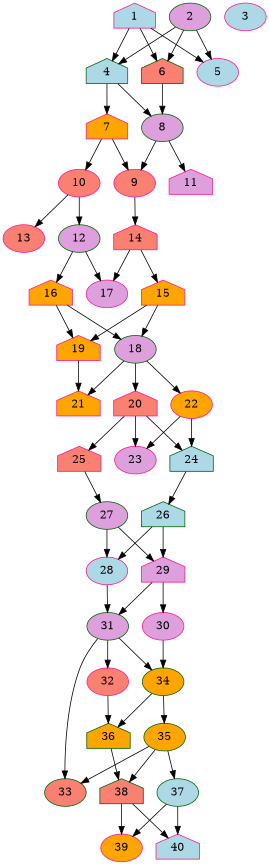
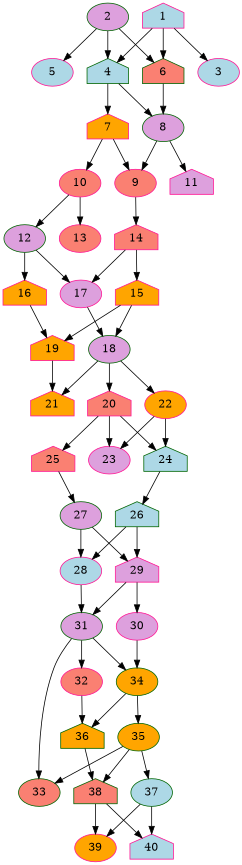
(171, 42) -> (188, 42)
(91, 320) -> (93, 317)
